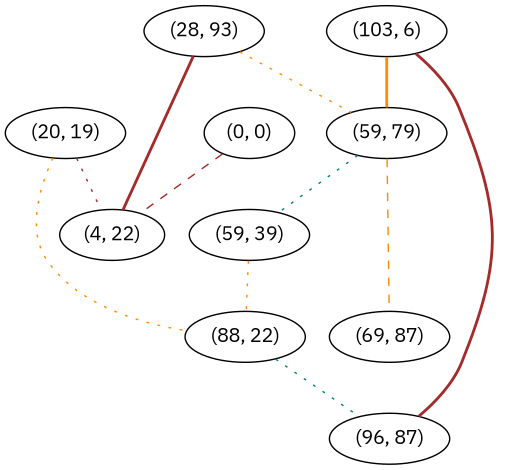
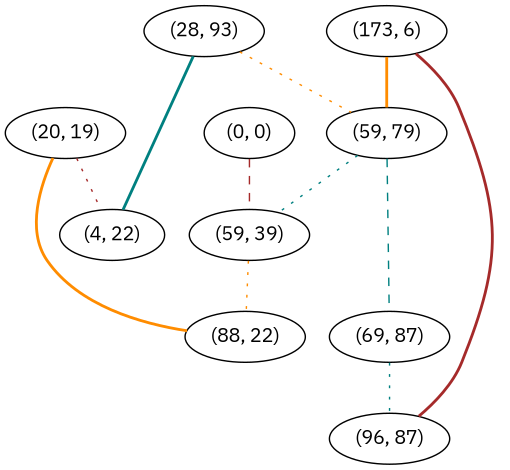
(387, 31) -> (387, 31)
(158, 133) -> (158, 133)
(181, 184) -> (249, 184)
(388, 235) -> (388, 235)
(65, 280) -> (65, 280)
(318, 388) -> (390, 388)
